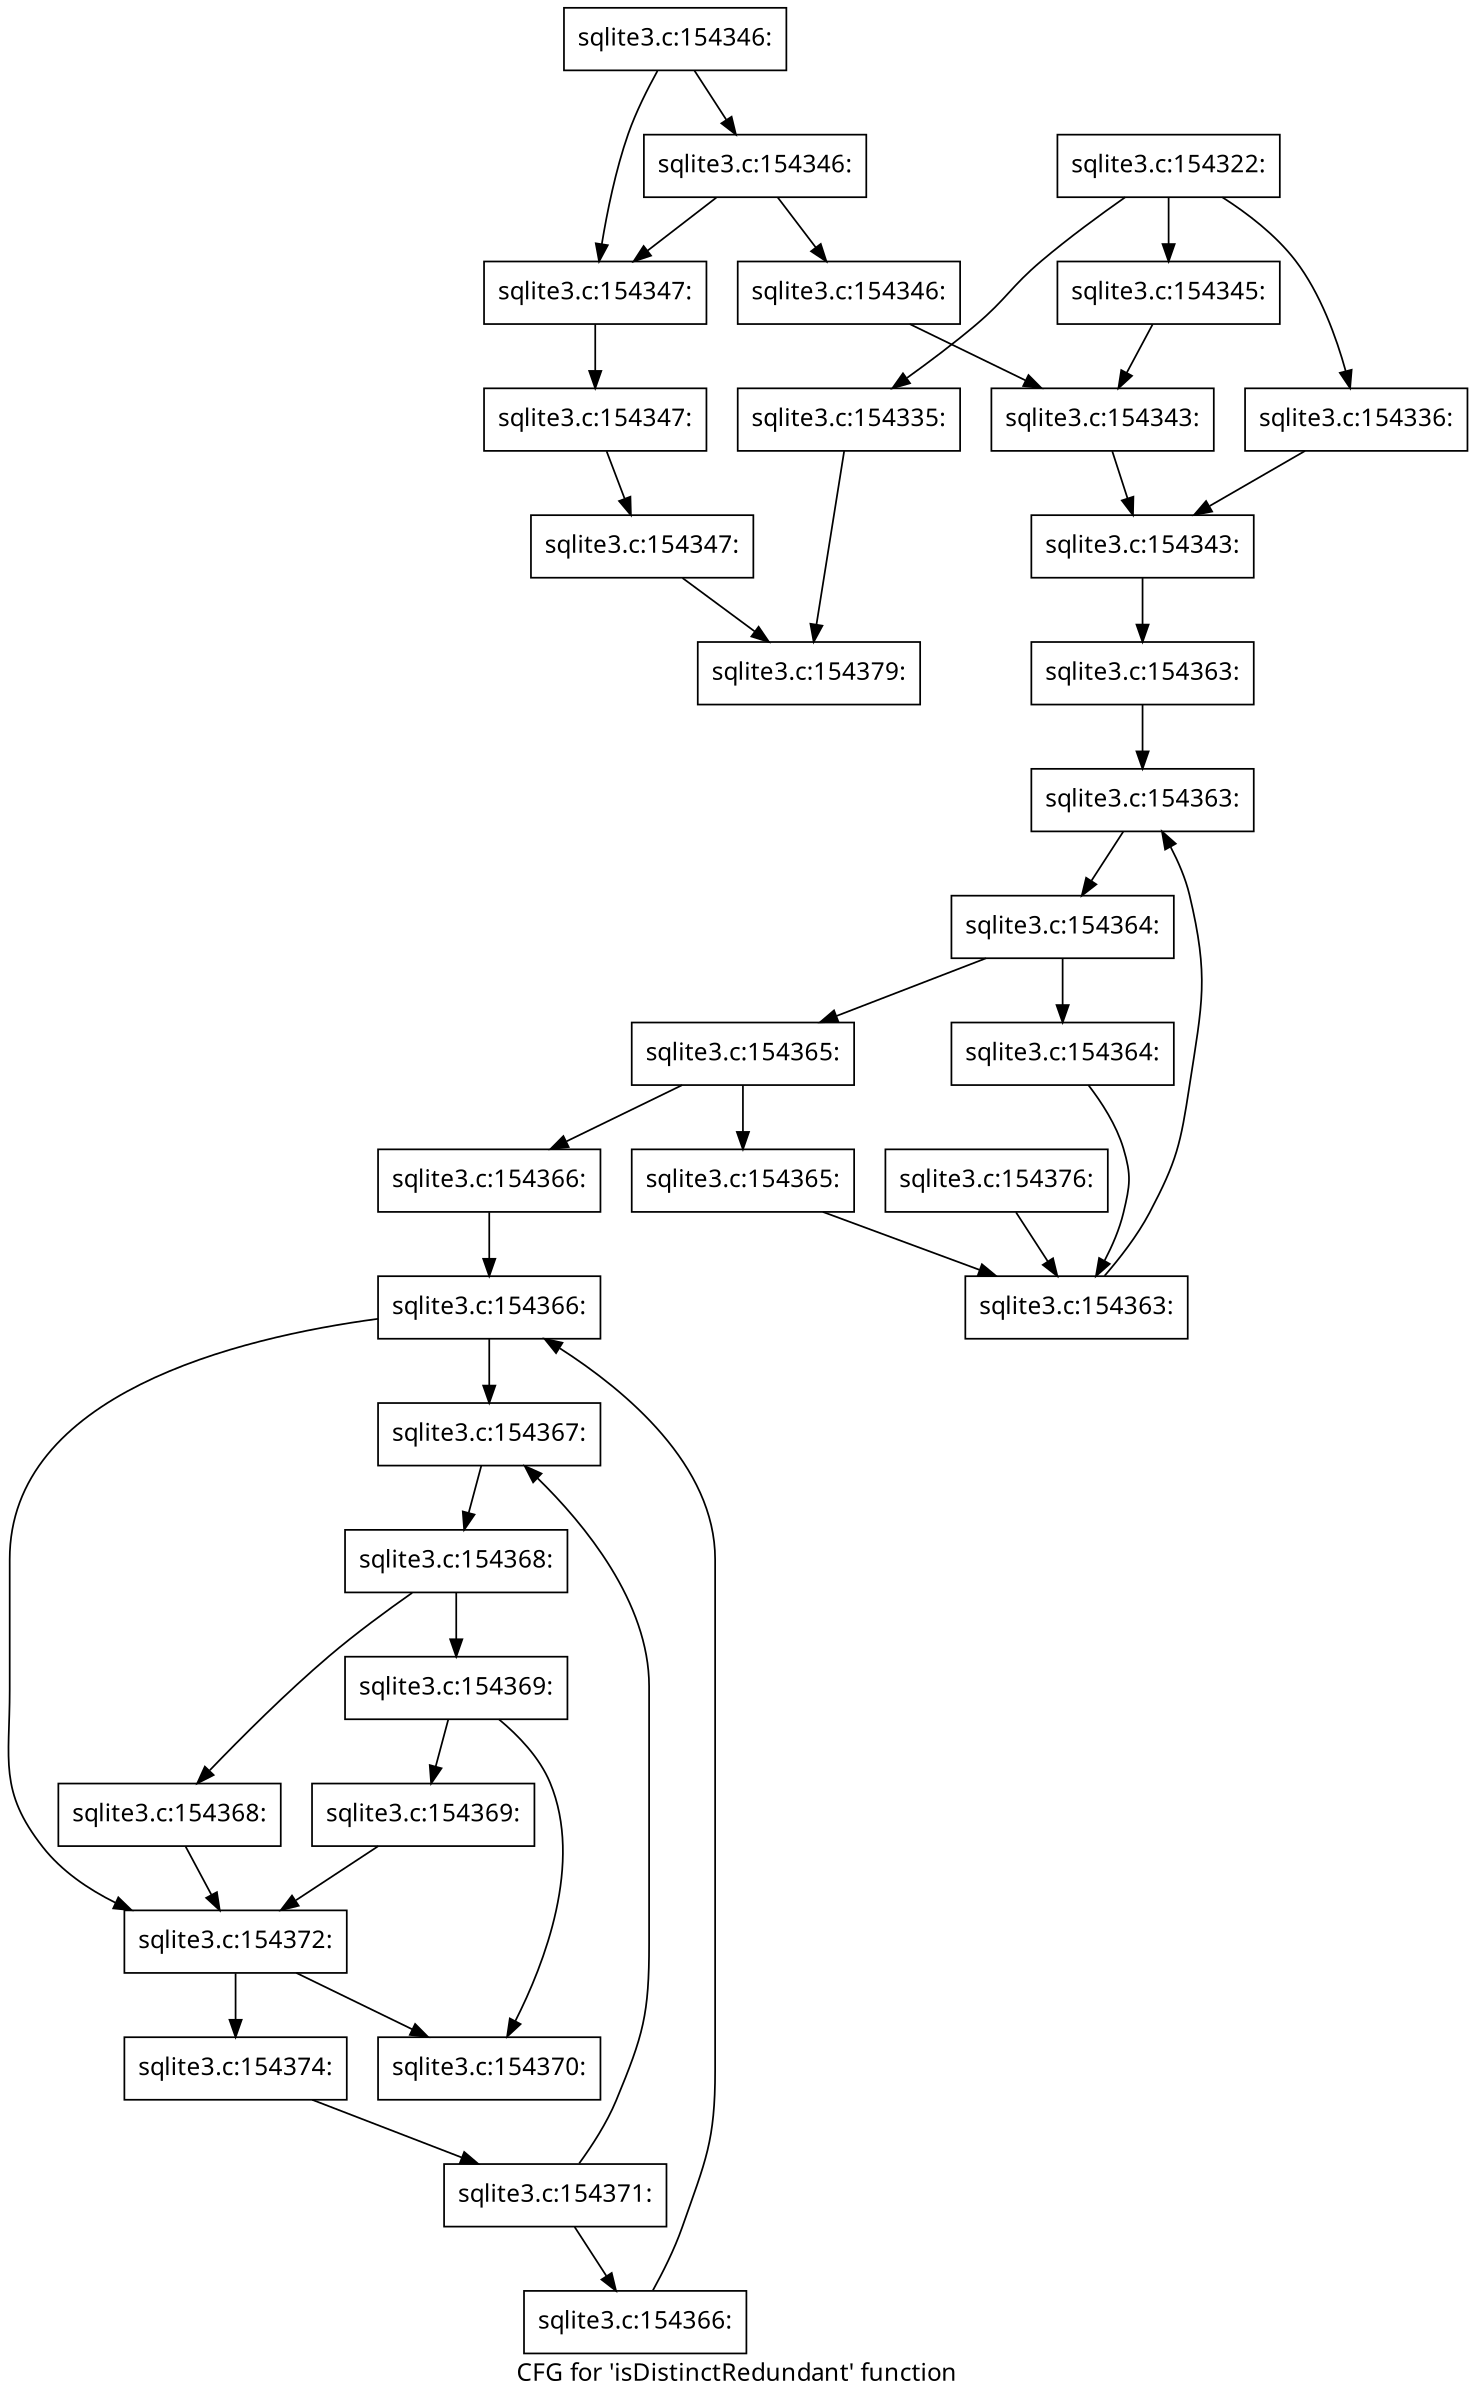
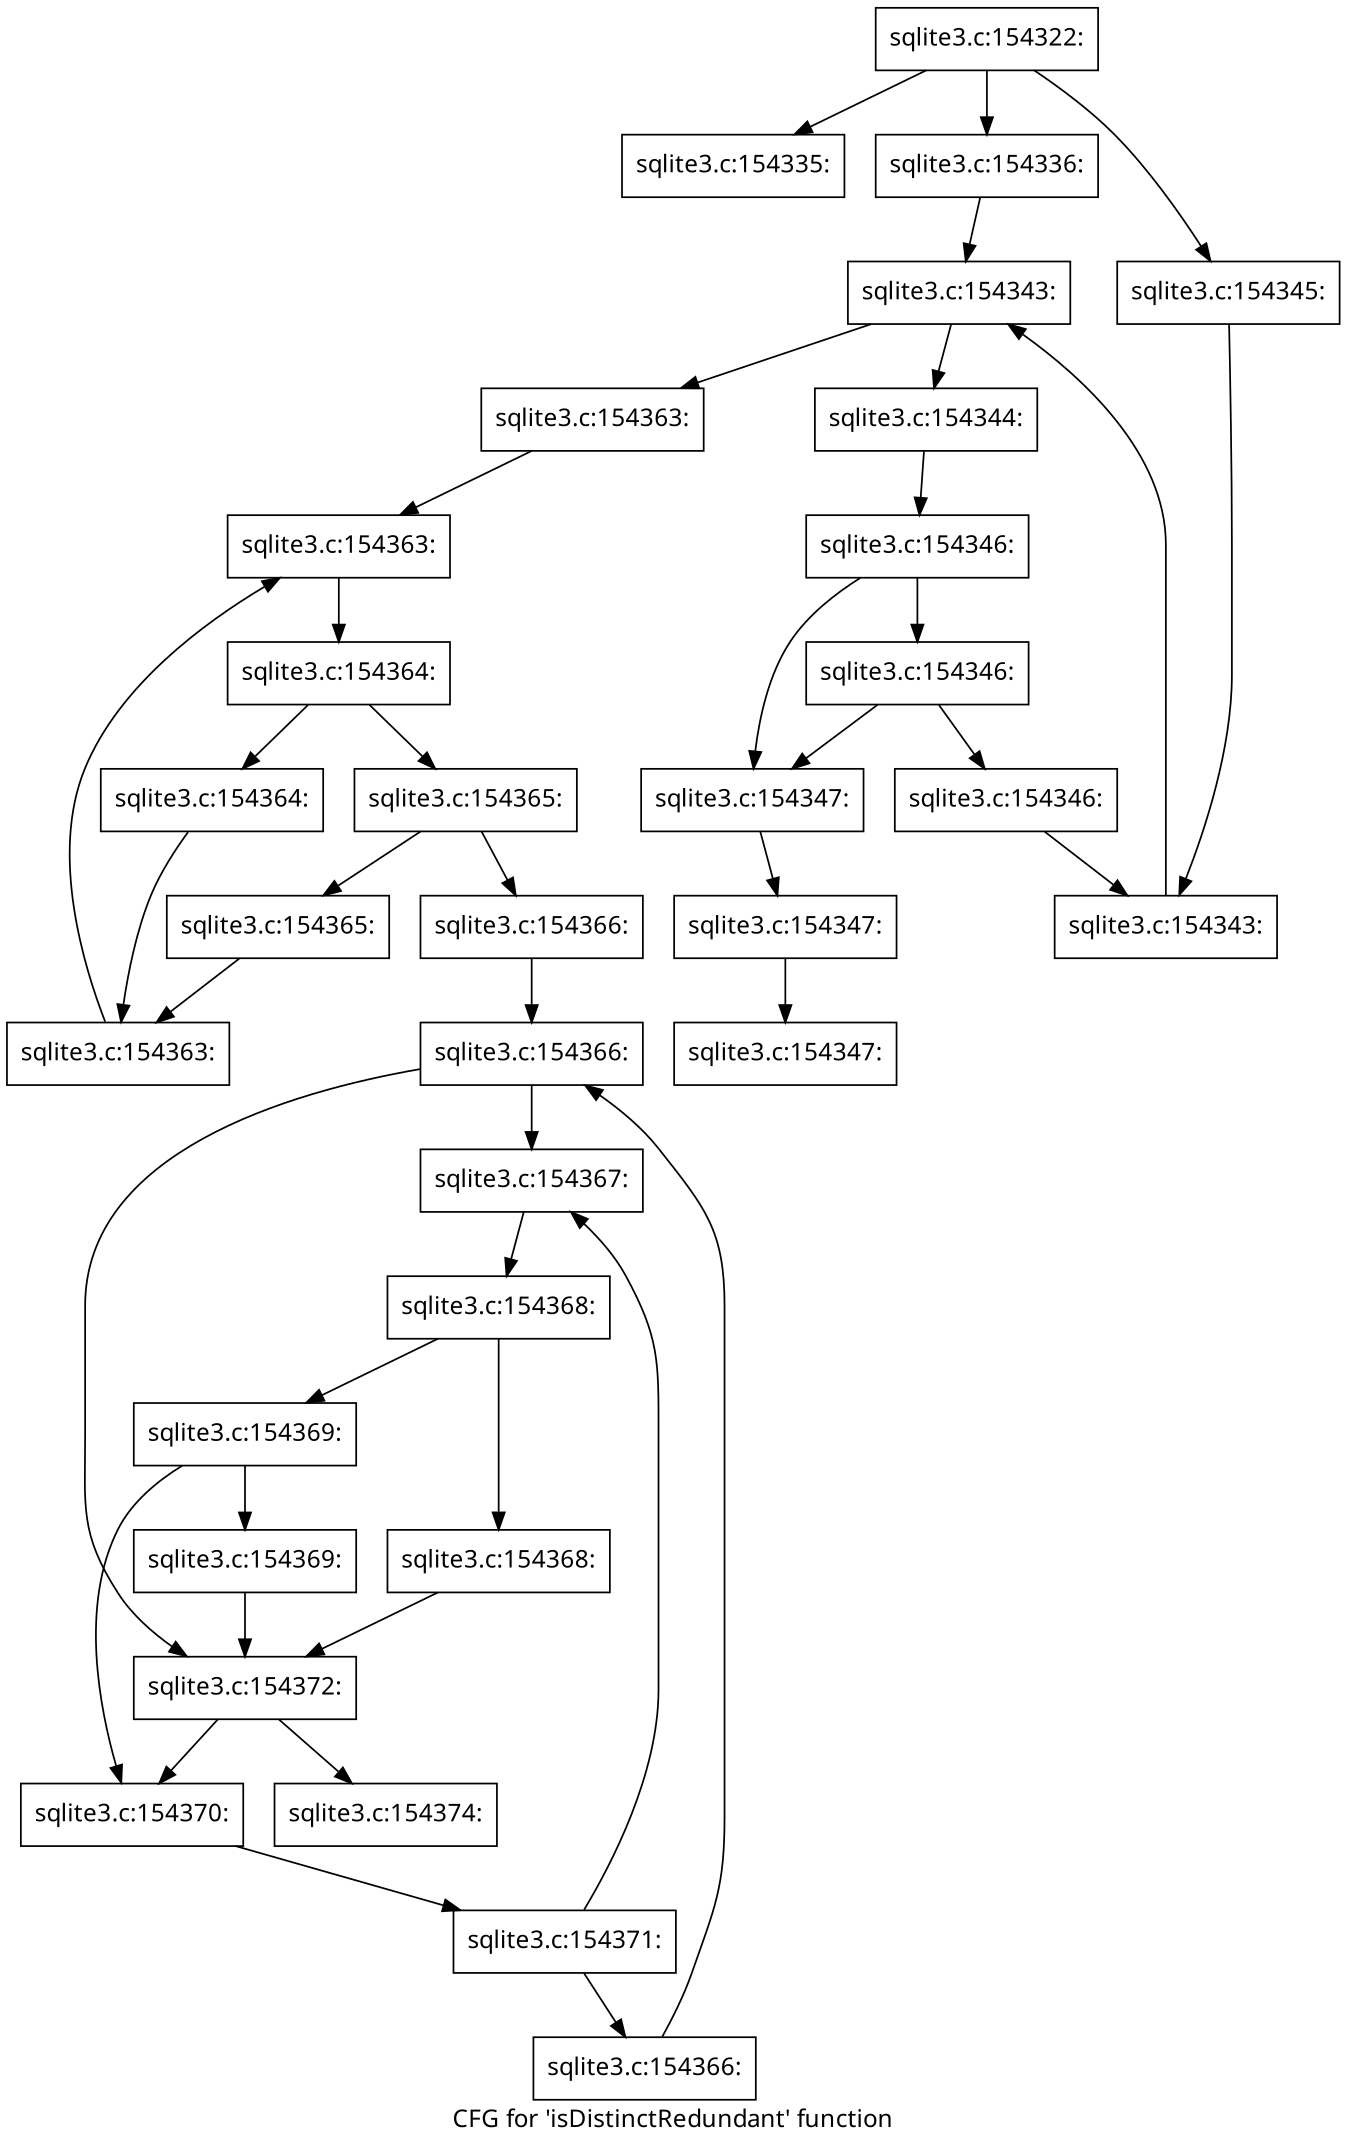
none -> (926, 420)
(809, 673) -> none
(997, 1181) -> none
(387, 2129) -> (339, 1876)
